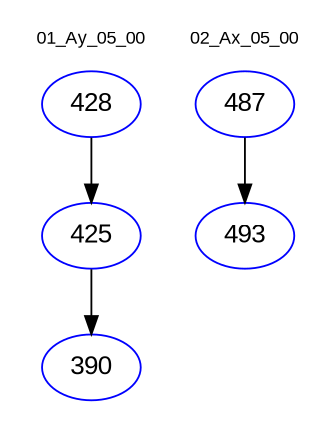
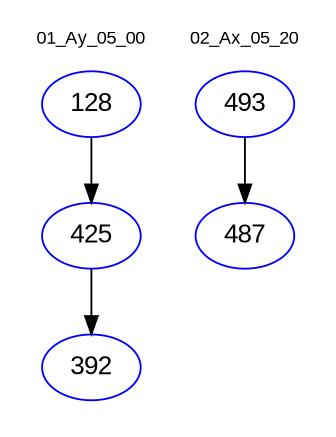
(245, 39) -> (245, 39)
(91, 104) -> (91, 104)
(245, 161) -> (245, 161)
(91, 367) -> (91, 367)
